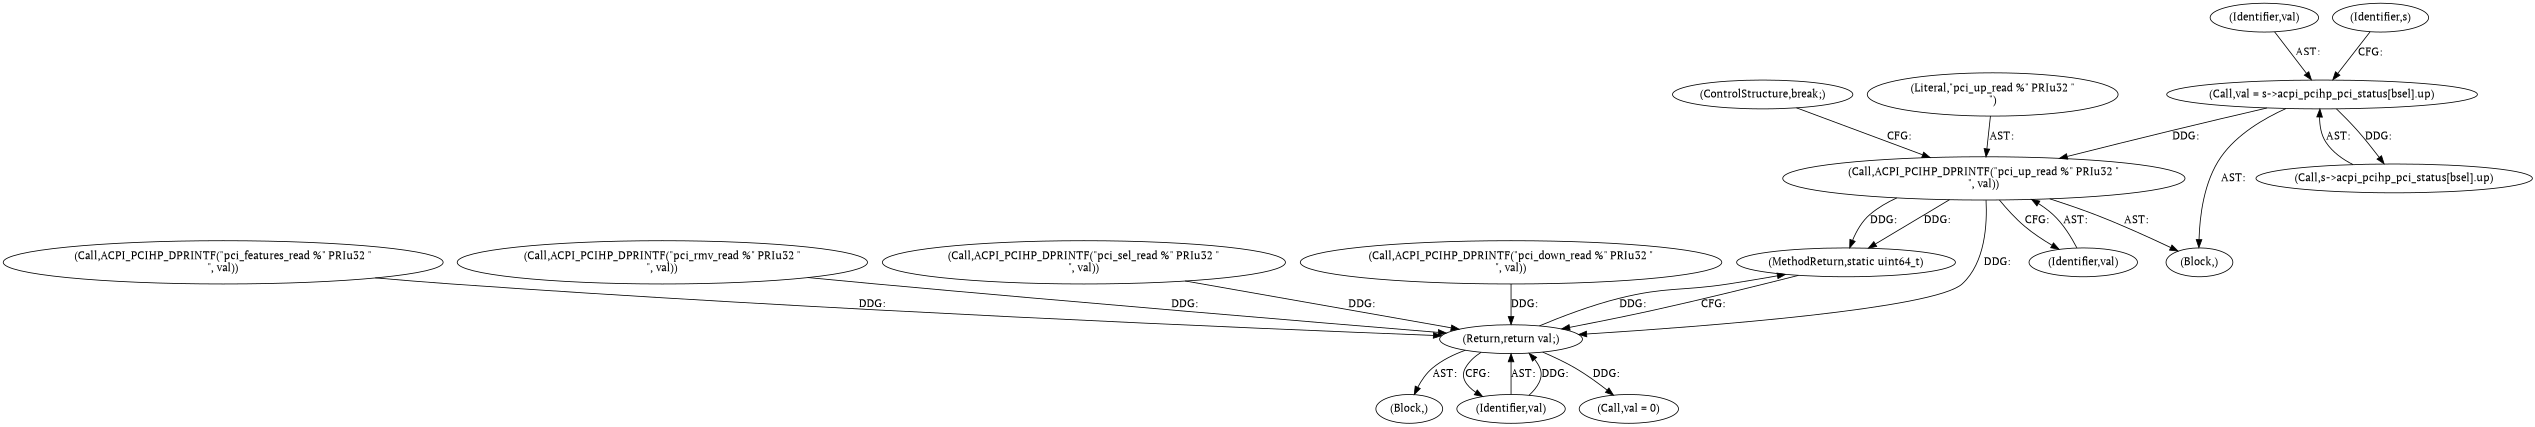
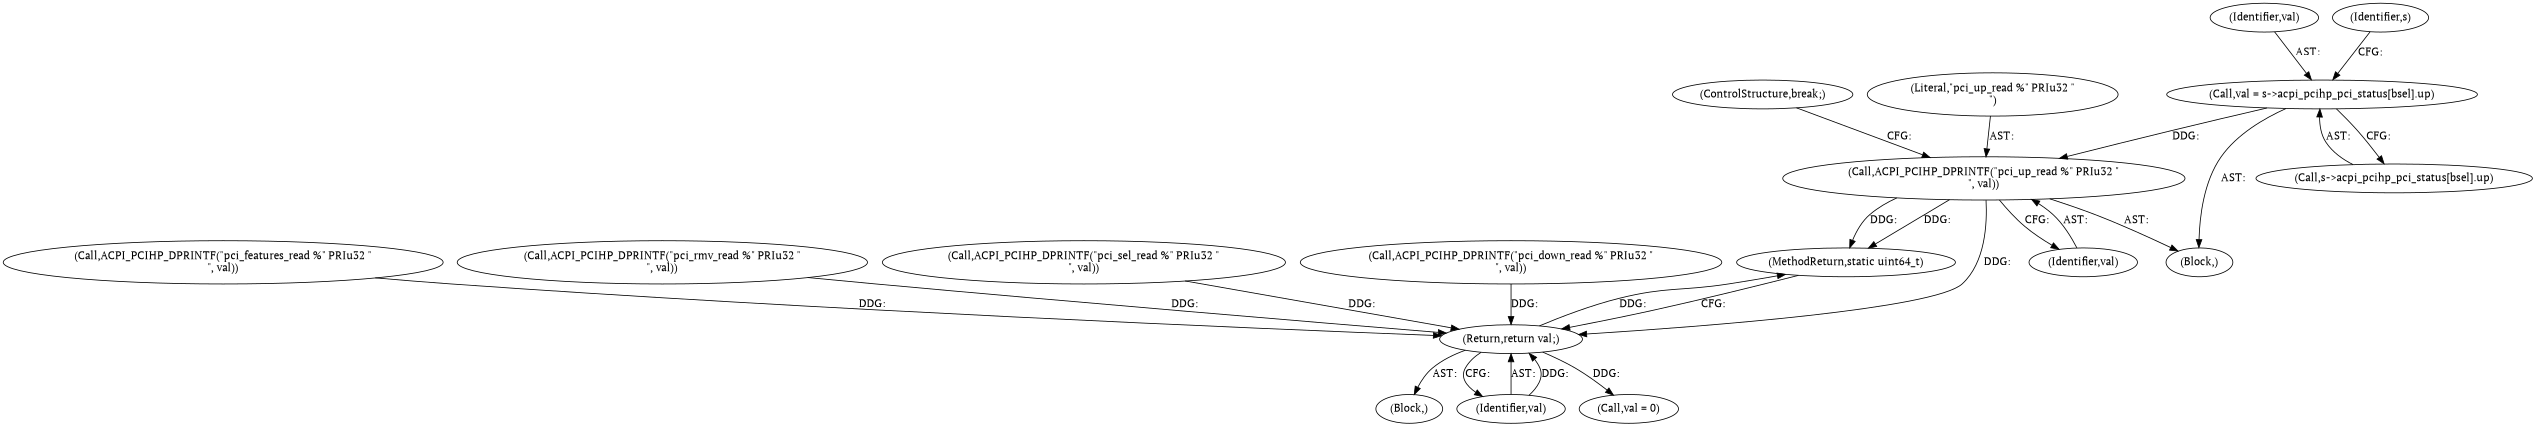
(2380, 136) -> (2380, 136)
